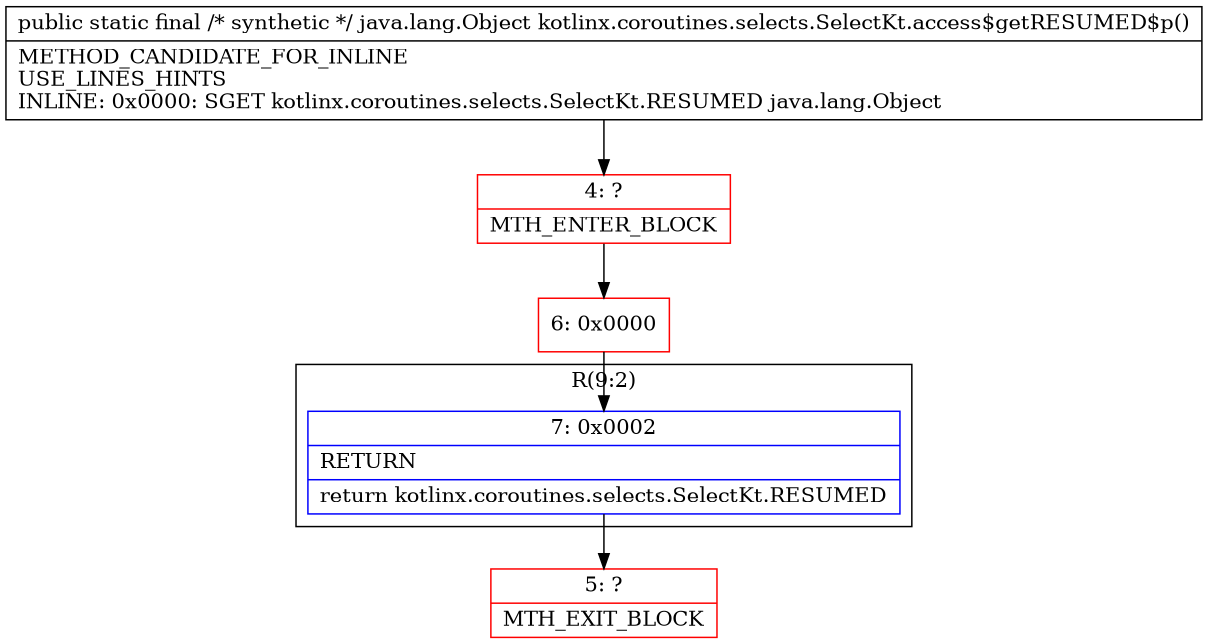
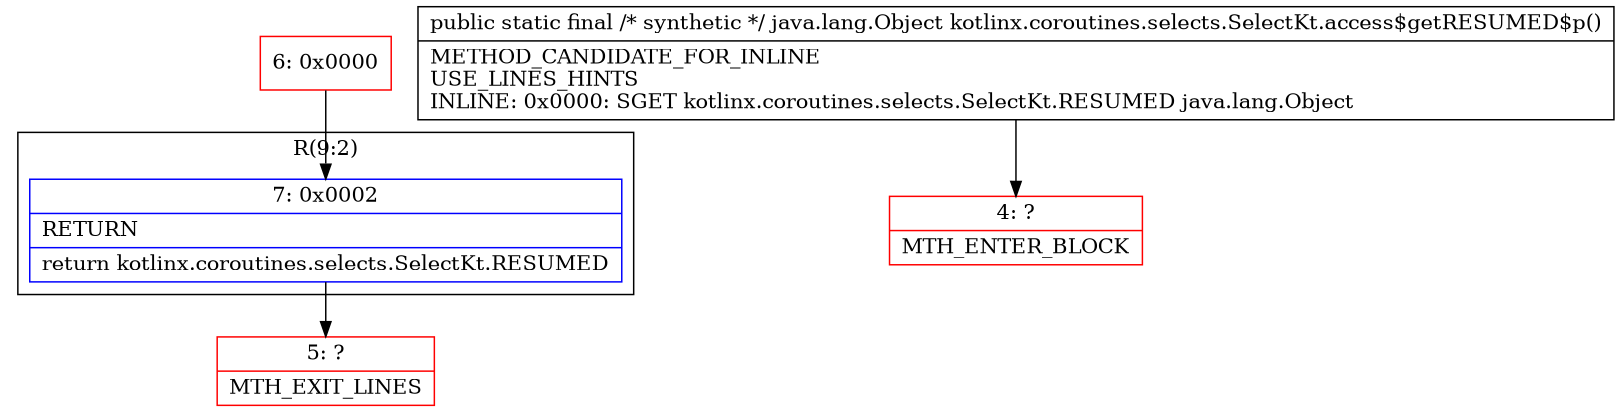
(604, 263) -> none
(604, 620) -> (326, 387)
